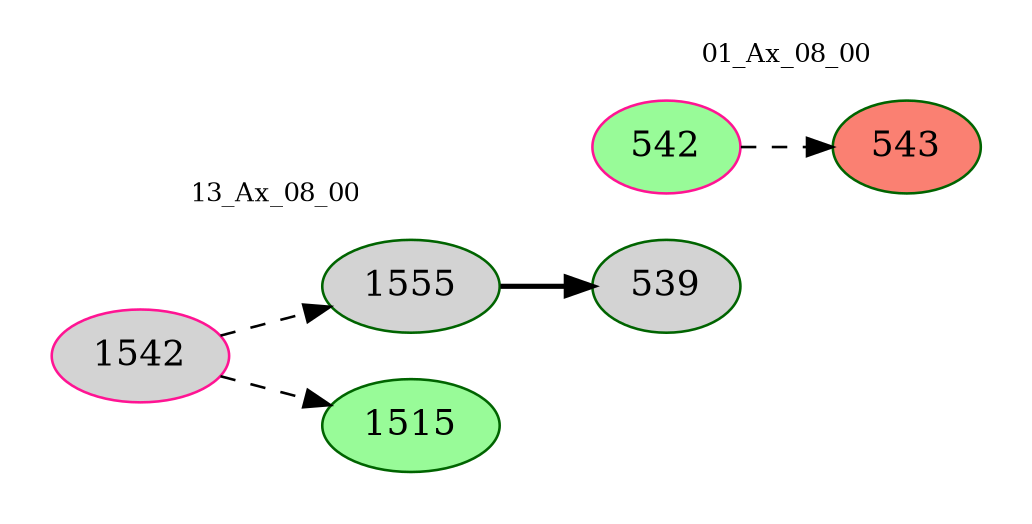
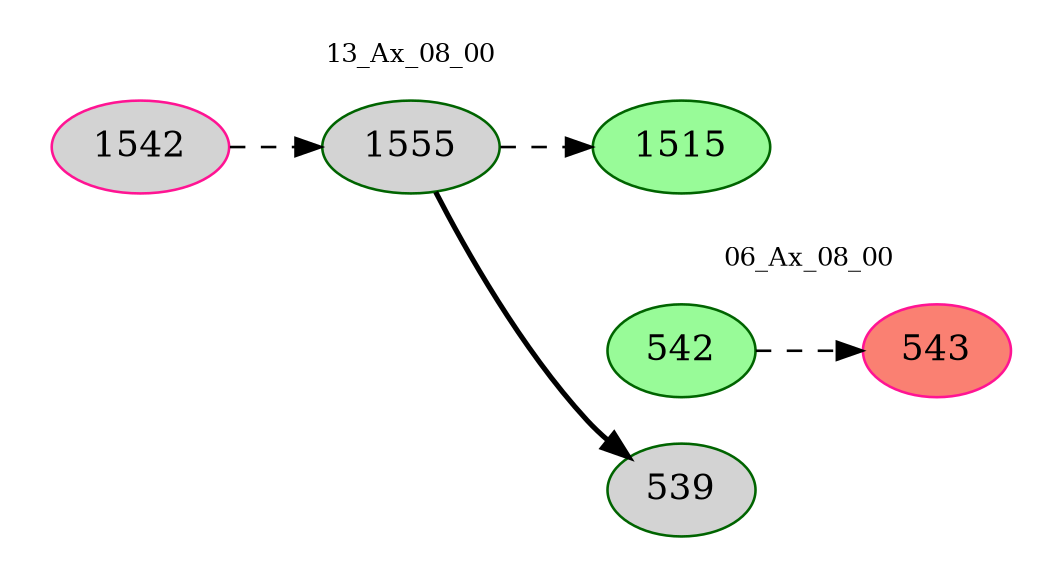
(787, 55) -> (809, 259)
(666, 147) -> (681, 351)
(907, 147) -> (937, 351)
(263, 387) -> (533, 147)
